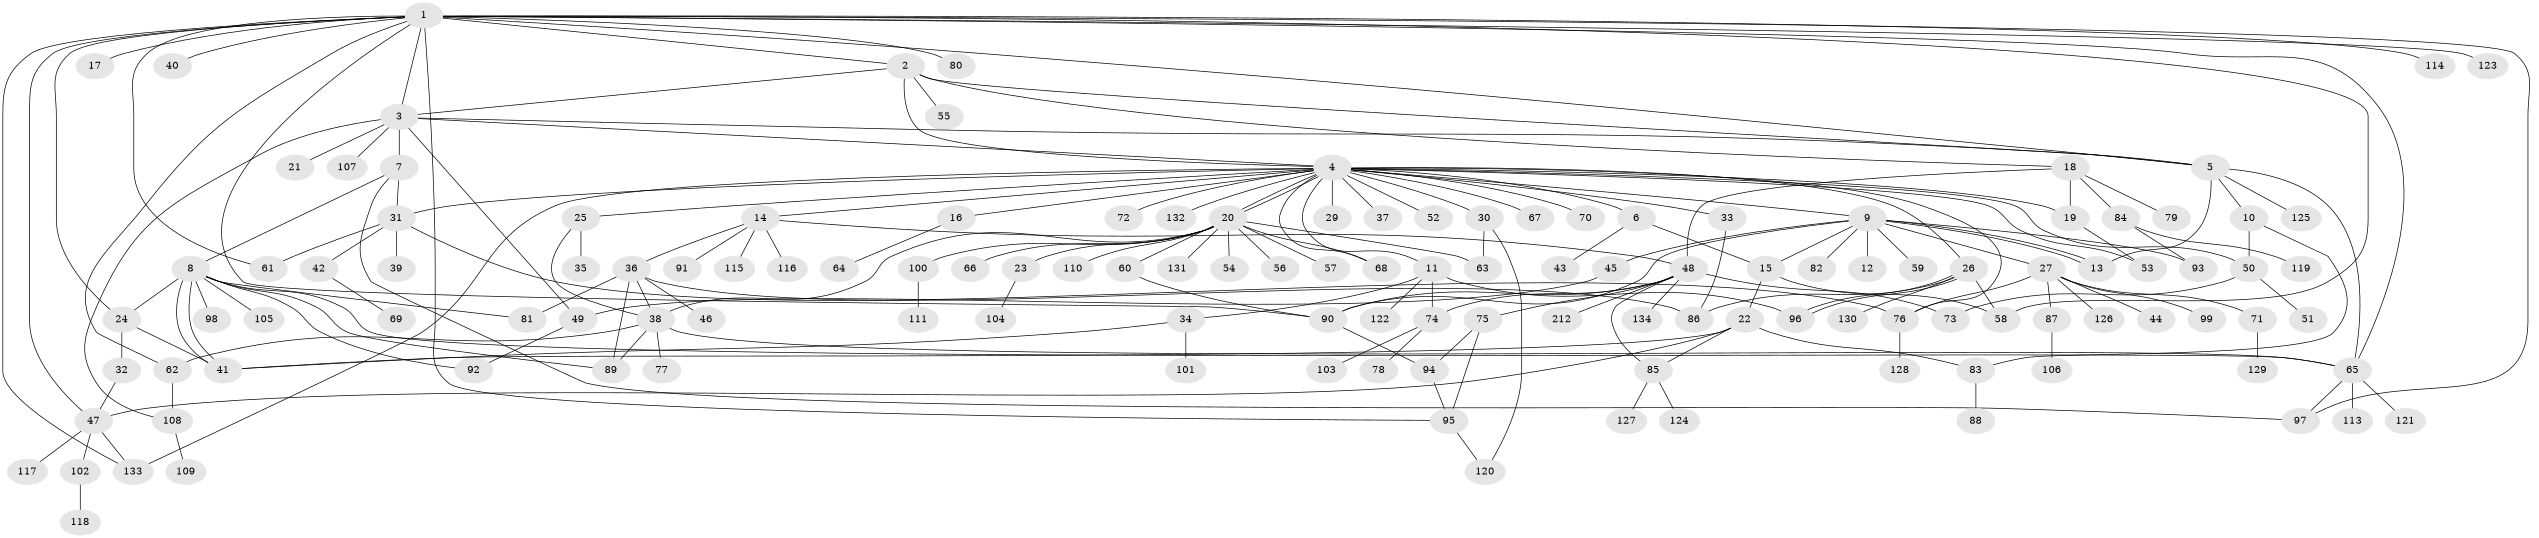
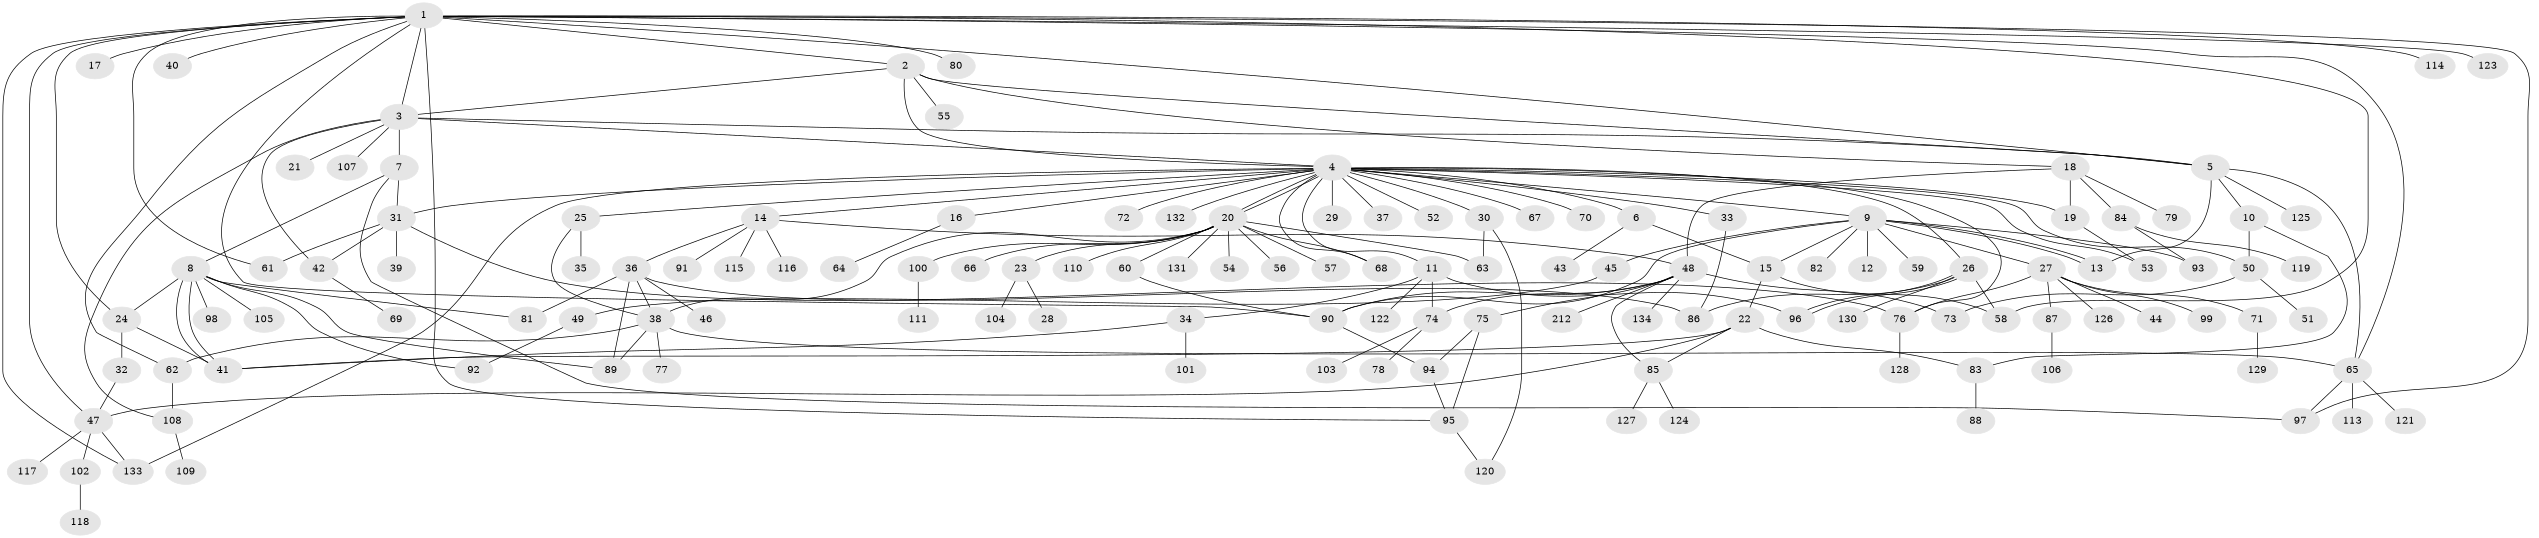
(489, 218) -> (269, 156)
none -> (1048, 320)
(1263, 355) -> none
